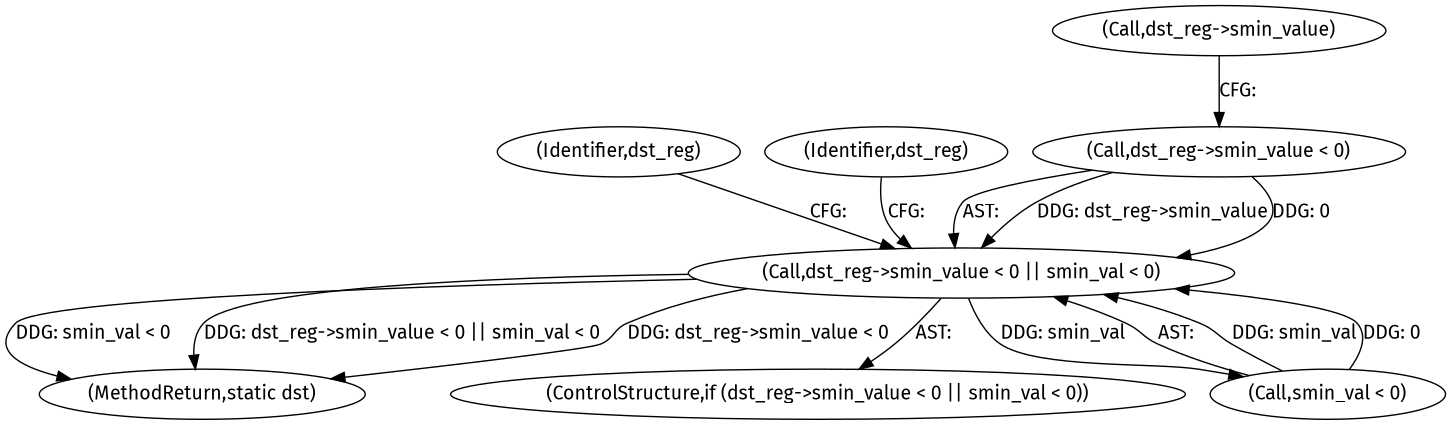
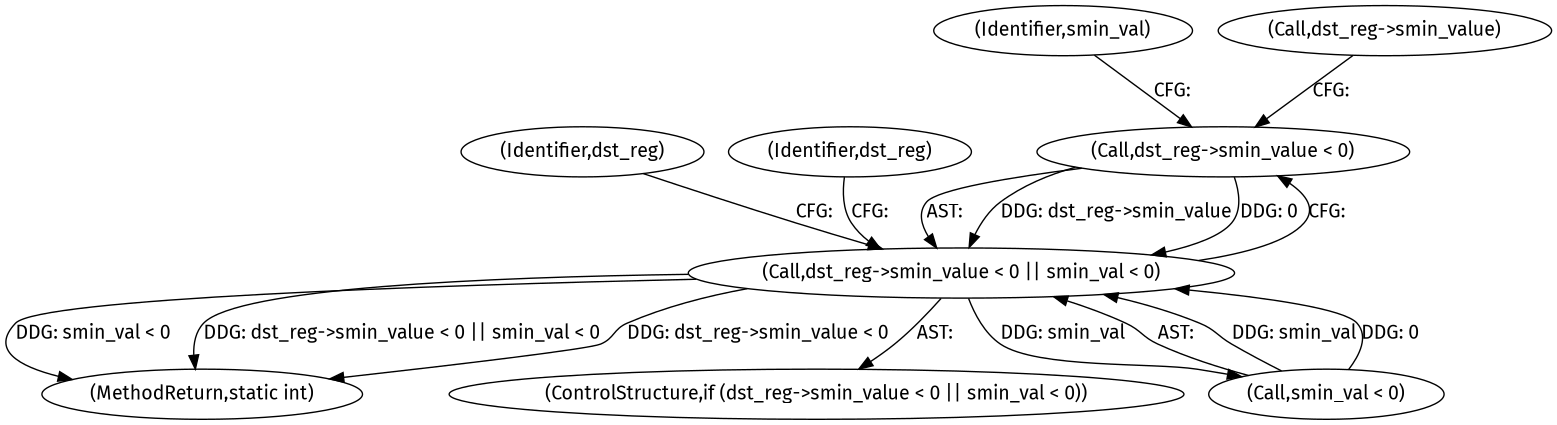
none -> (1063, 31)
none -> (1277, 241)
(202, 394) -> (202, 394)
